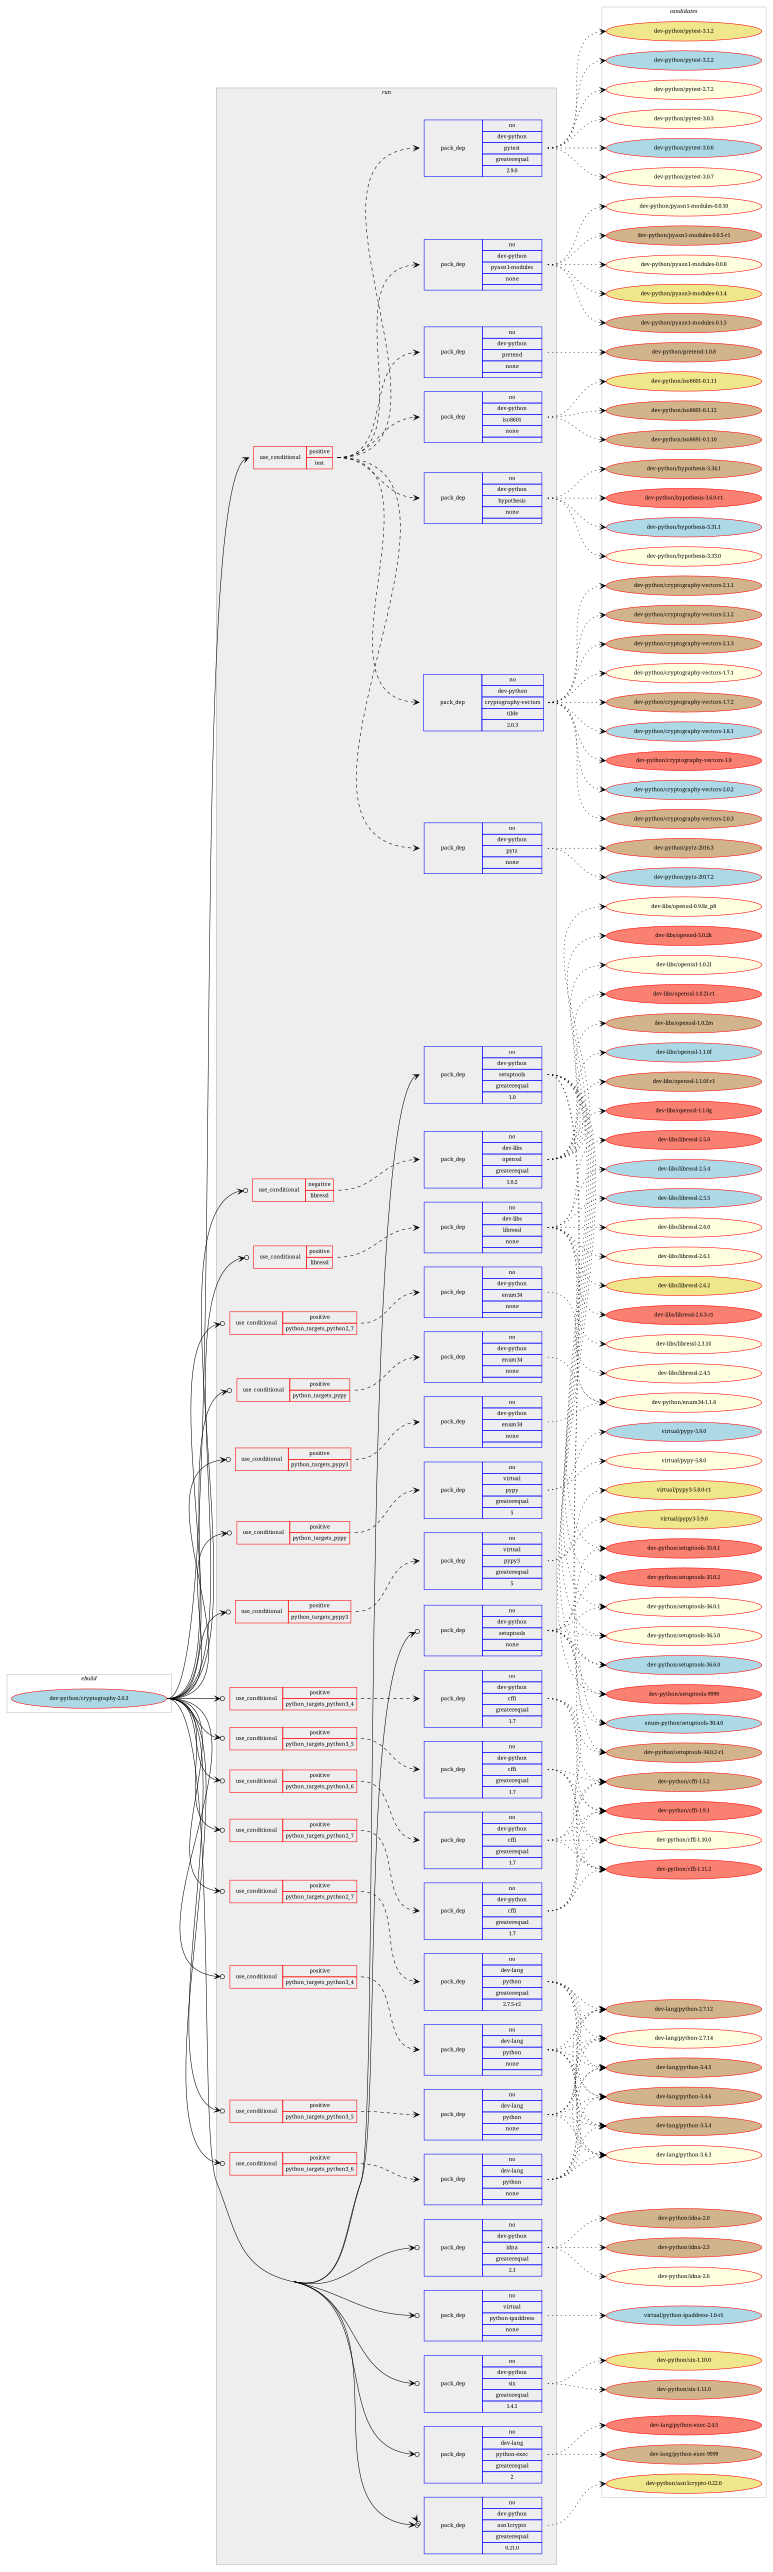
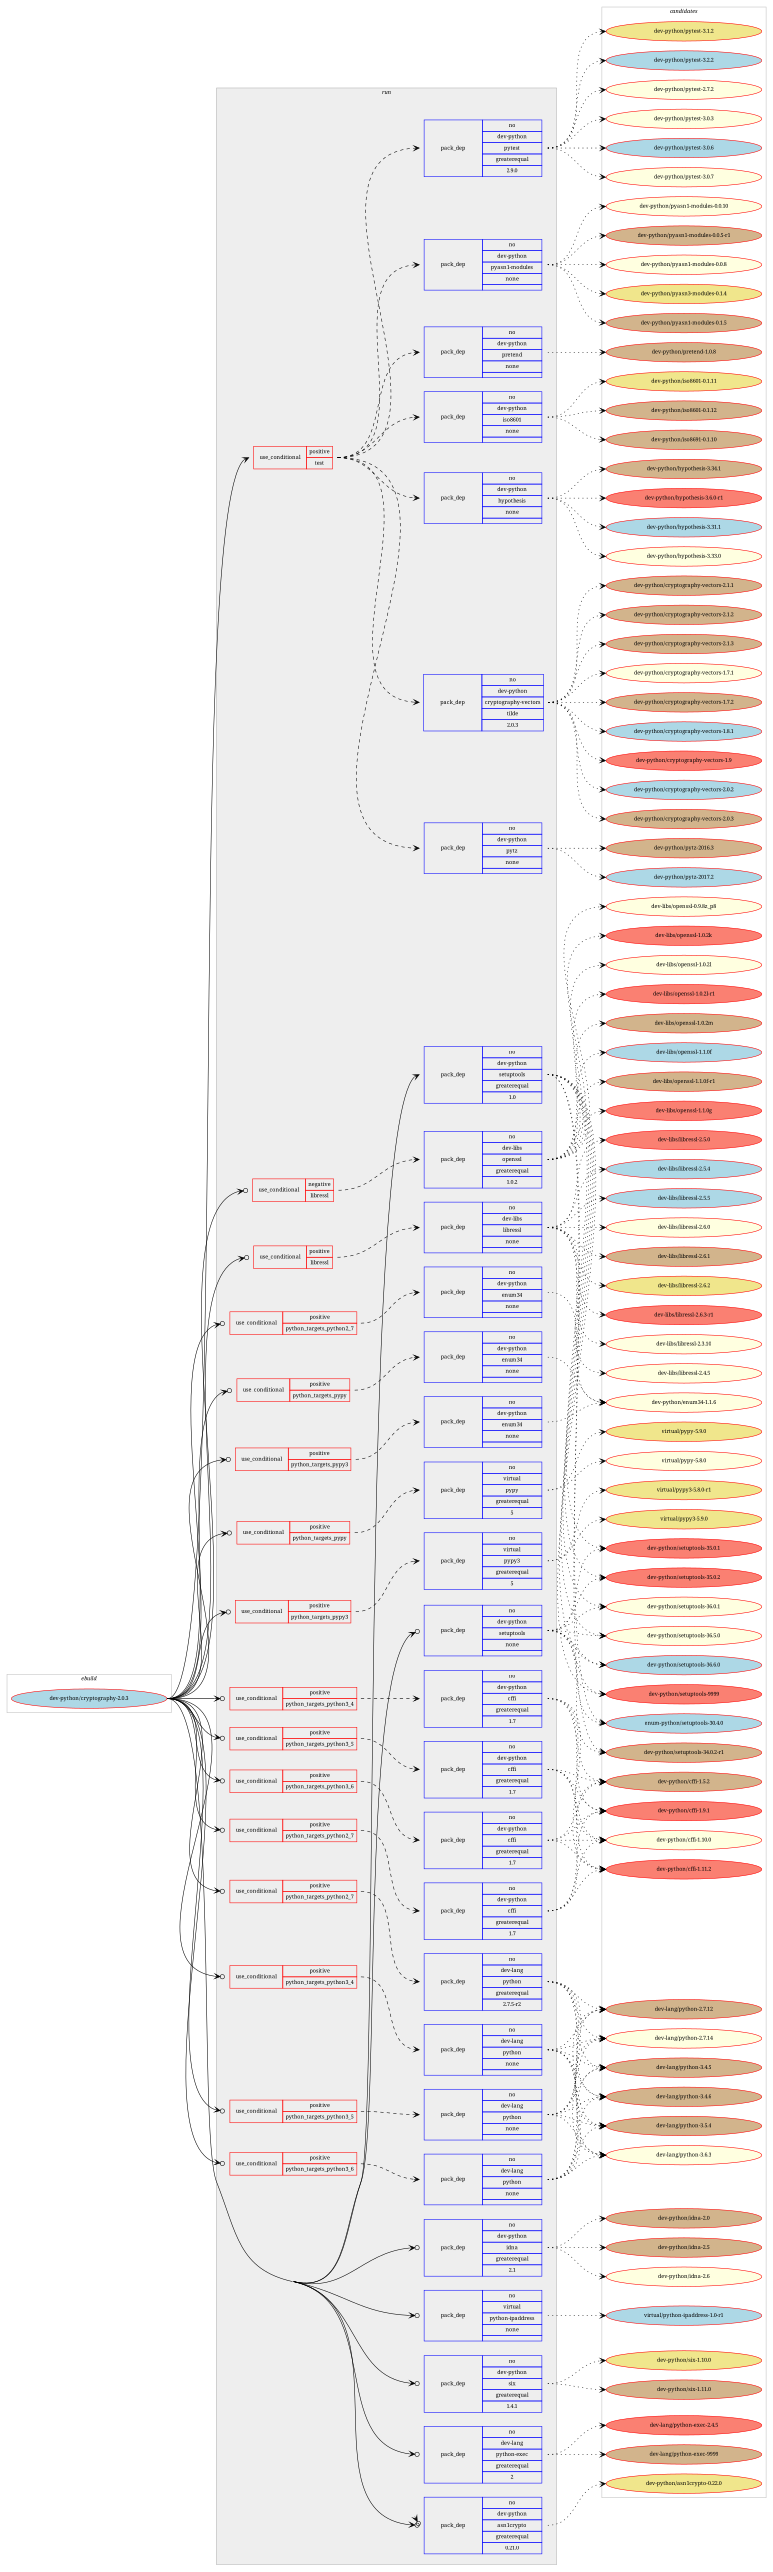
(684, 936) -> (684, 936)
(684, 1257) -> (684, 1257)
(684, 1432) -> (684, 1432)
